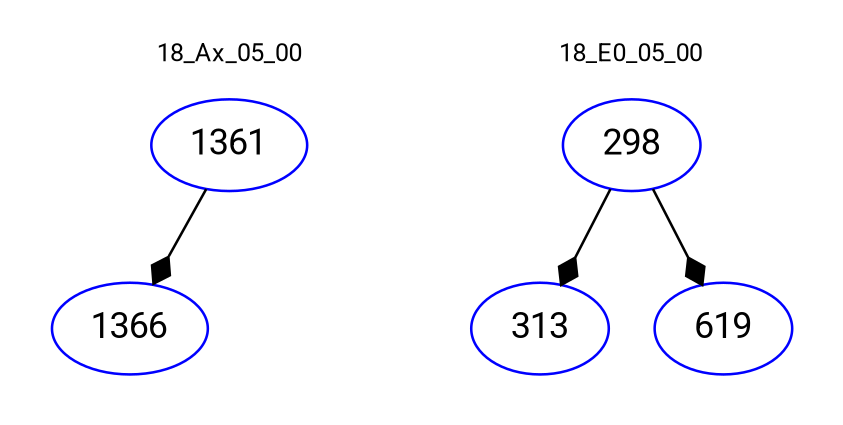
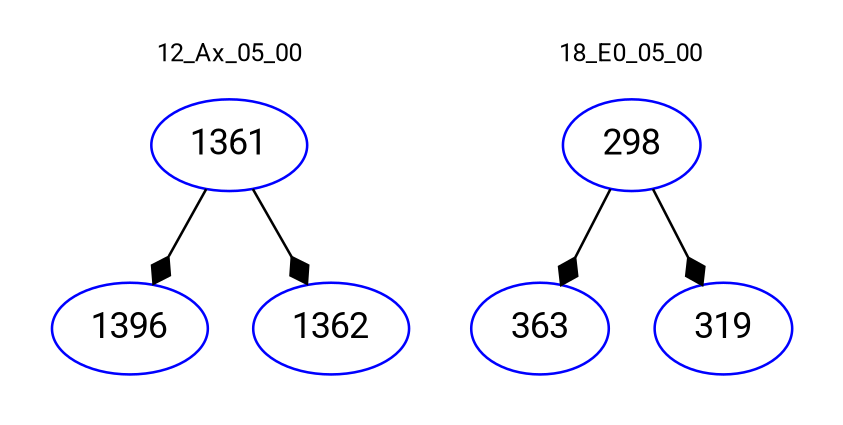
(231, 55) -> (231, 55)
(130, 329) -> (130, 329)
none -> (331, 329)
(540, 329) -> (540, 329)
(723, 329) -> (723, 329)
